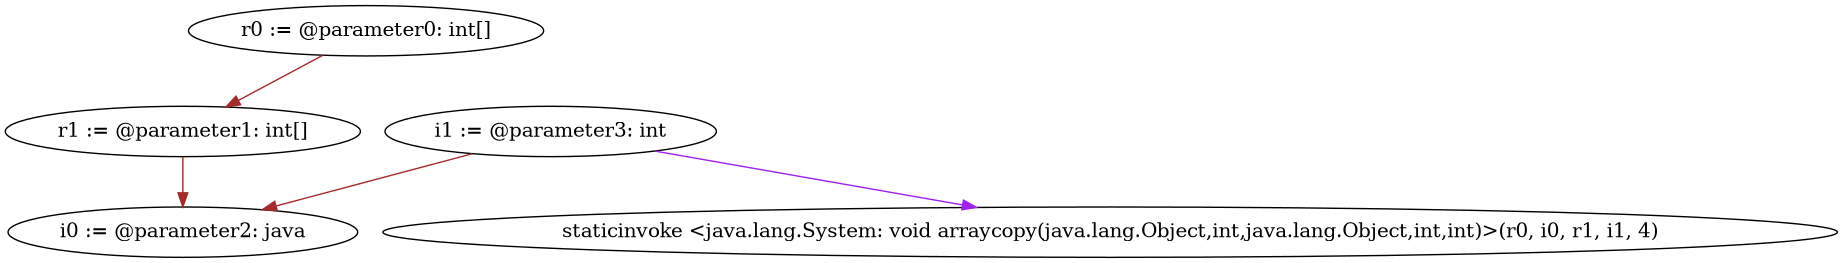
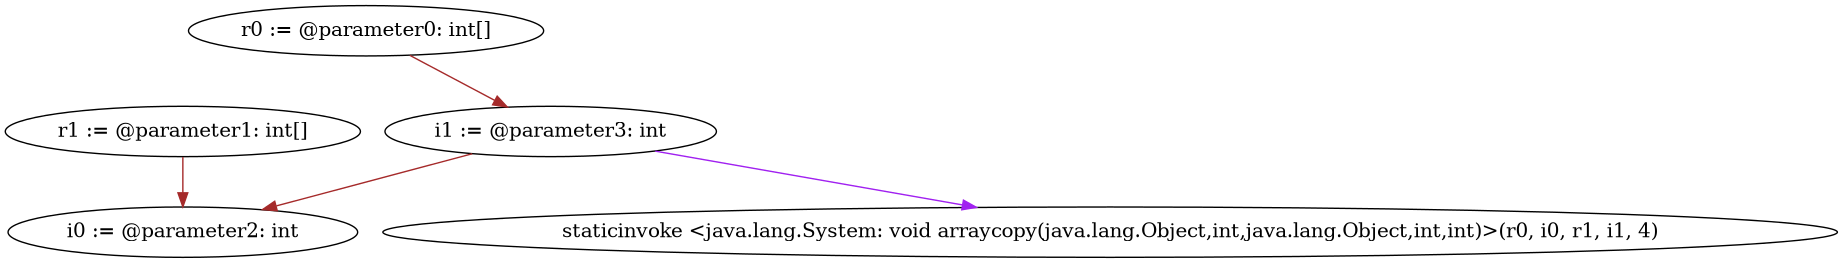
(281, 78) -> (452, 78)
(183, 232) -> (183, 232)
